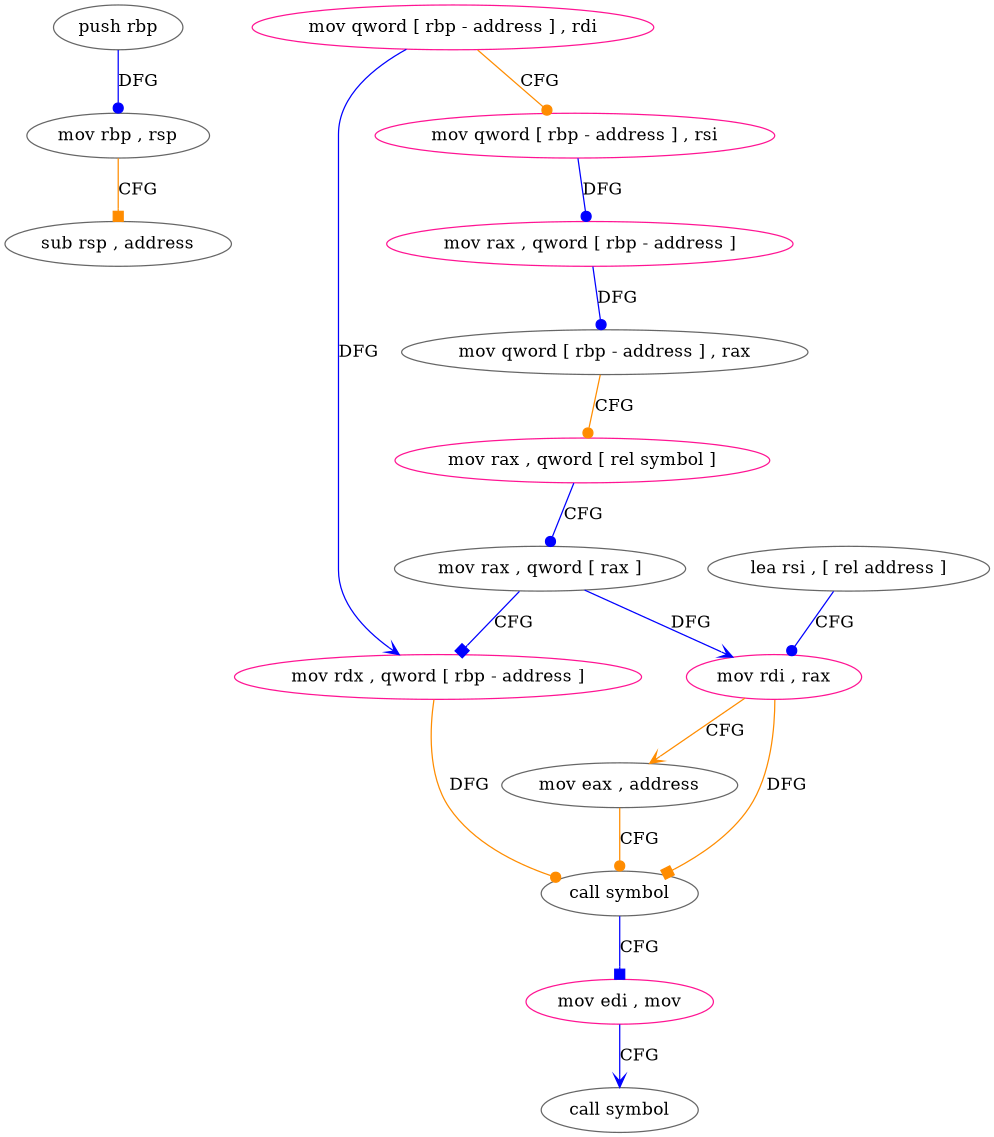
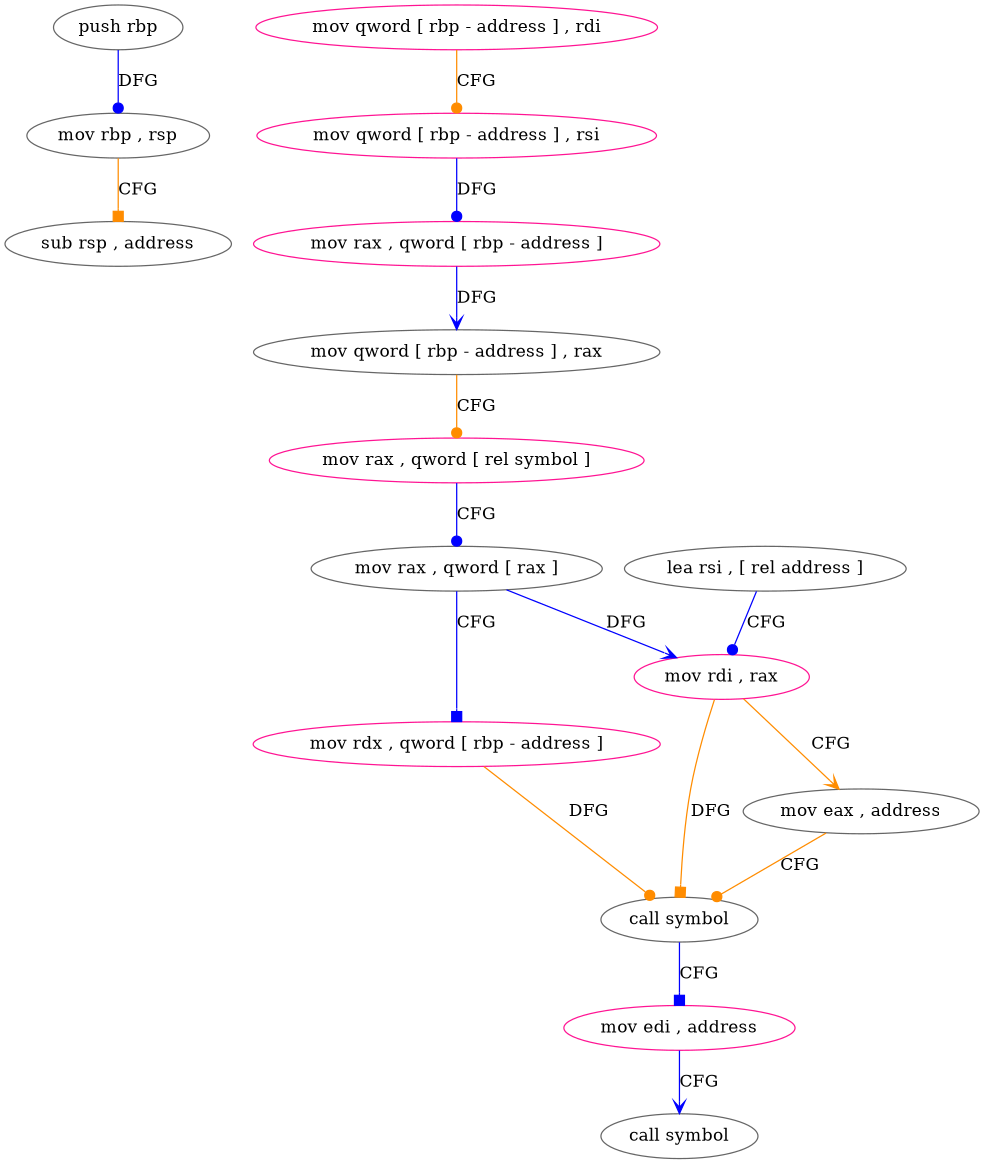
(597, 293) -> (457, 292)
(338, 343) -> none
(620, 1002) -> (679, 1028)
